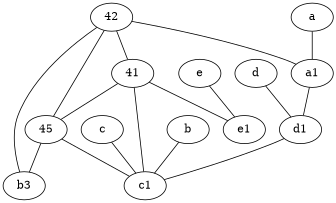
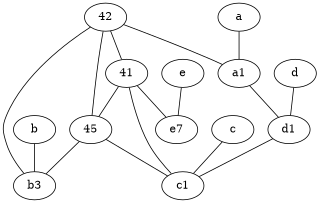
(244, 130) -> (177, 130)
(167, 158) -> (35, 158)
